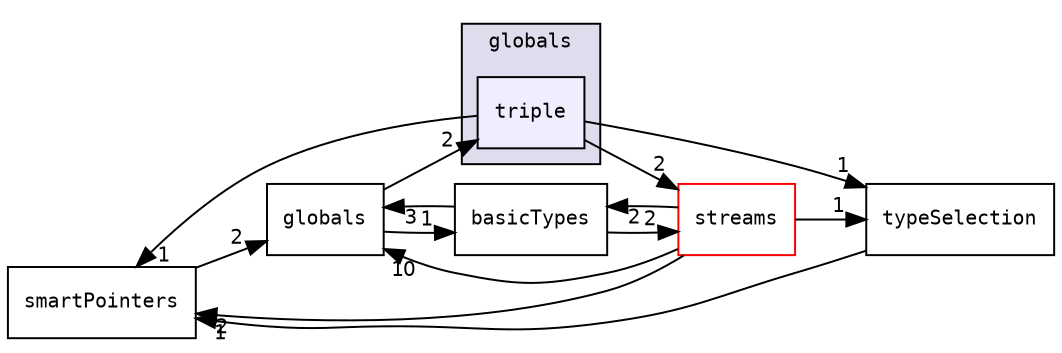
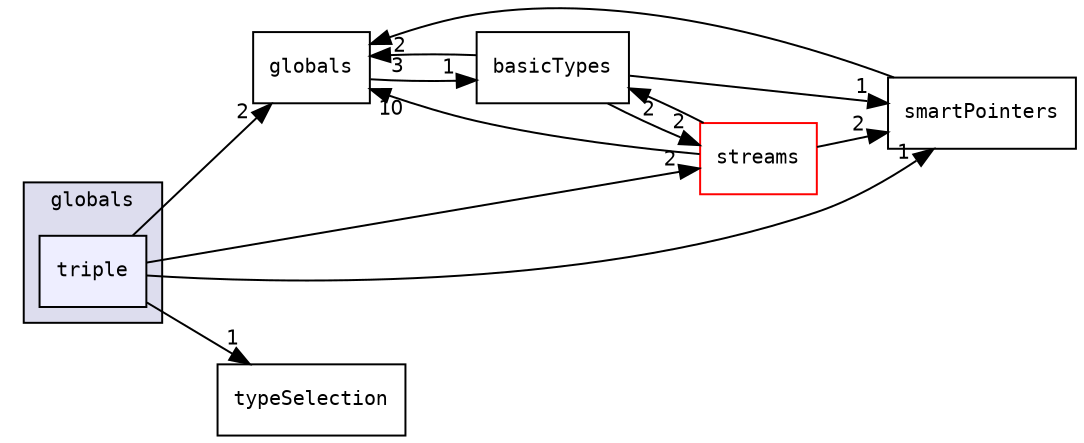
(422, 170) -> (195, 177)
(821, 220) -> none
(546, 329) -> (749, 88)
